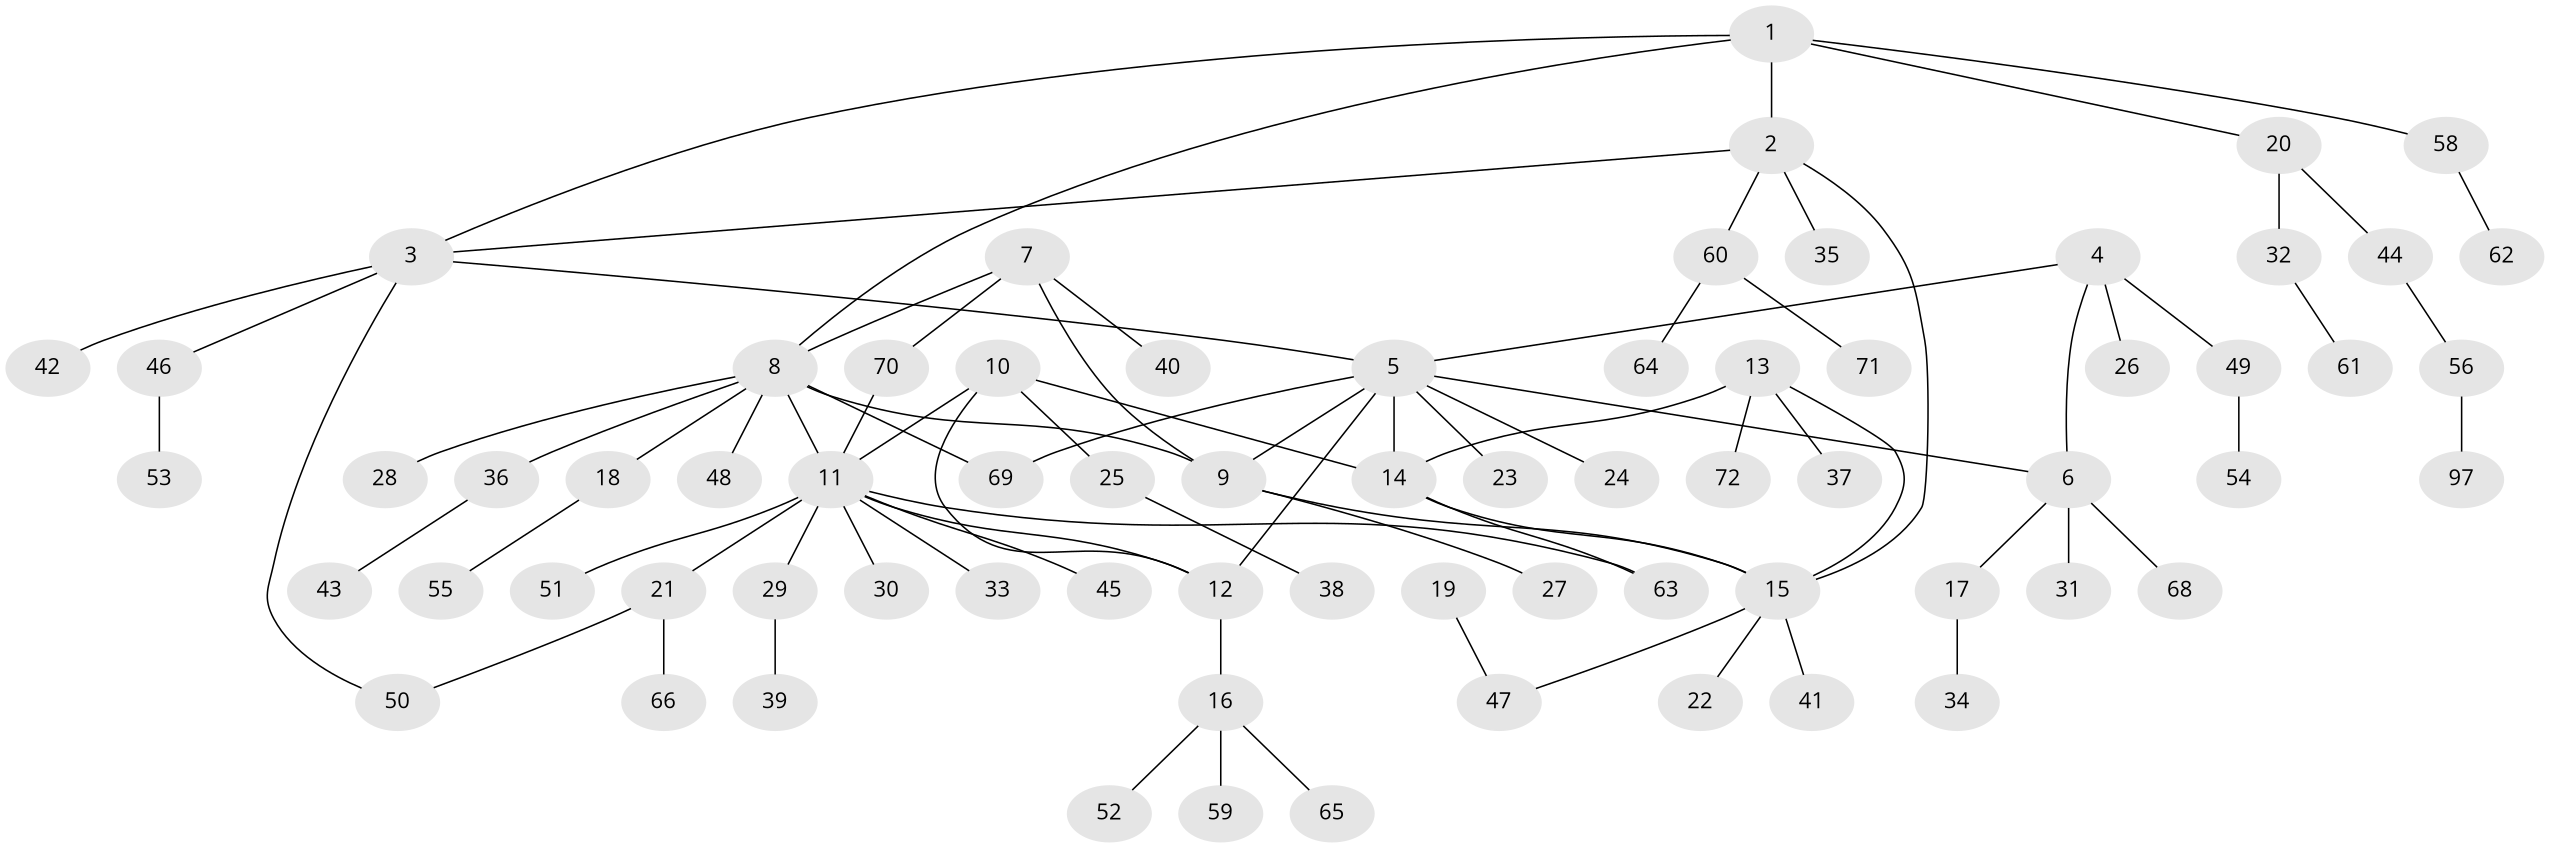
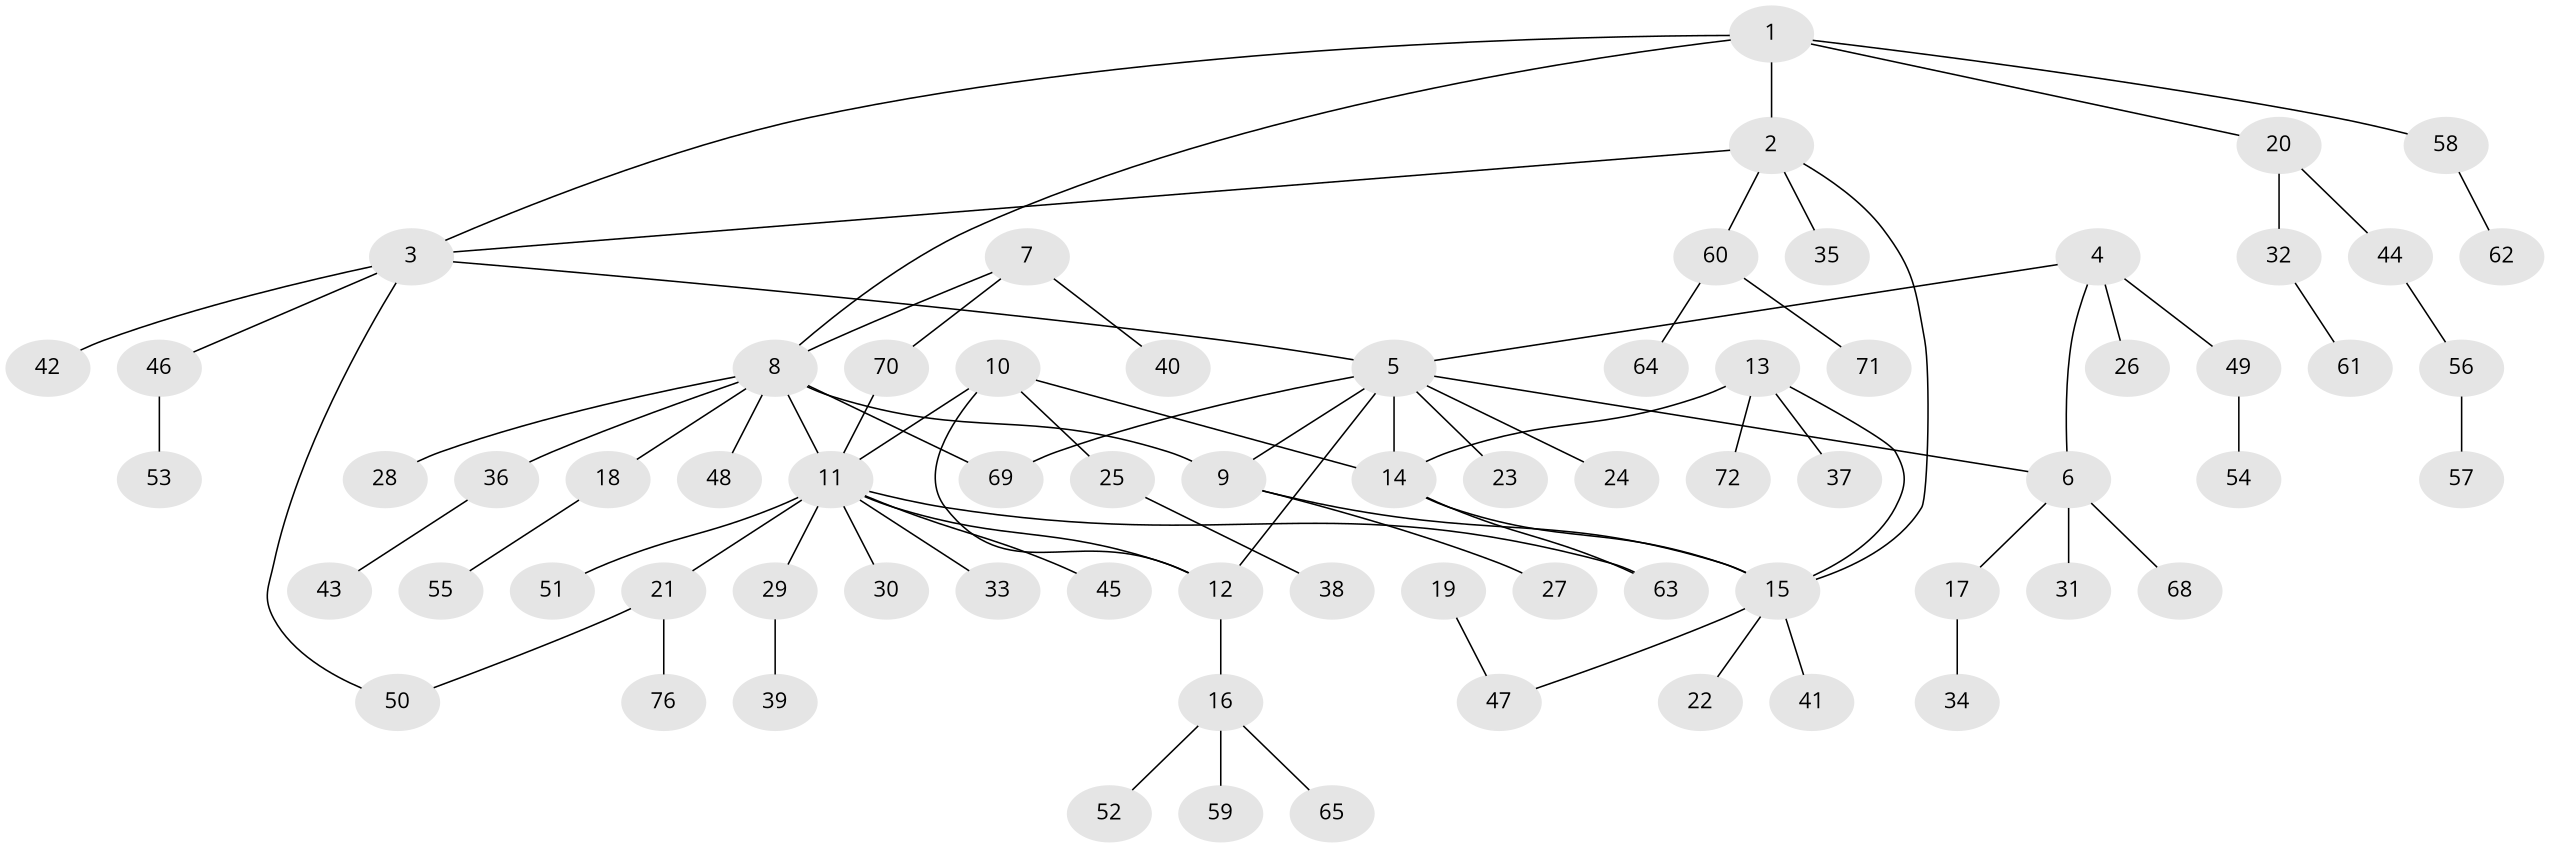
(1102, 384) -> none
(2462, 480) -> (2462, 480)
(664, 702) -> (664, 702)
